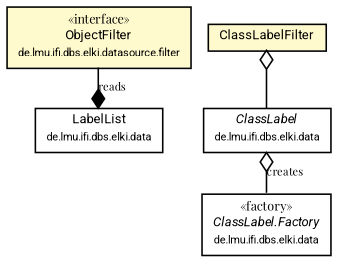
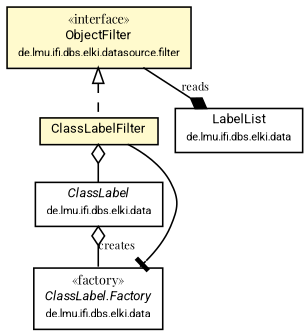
none -> (98, 100)
none -> (176, 196)
